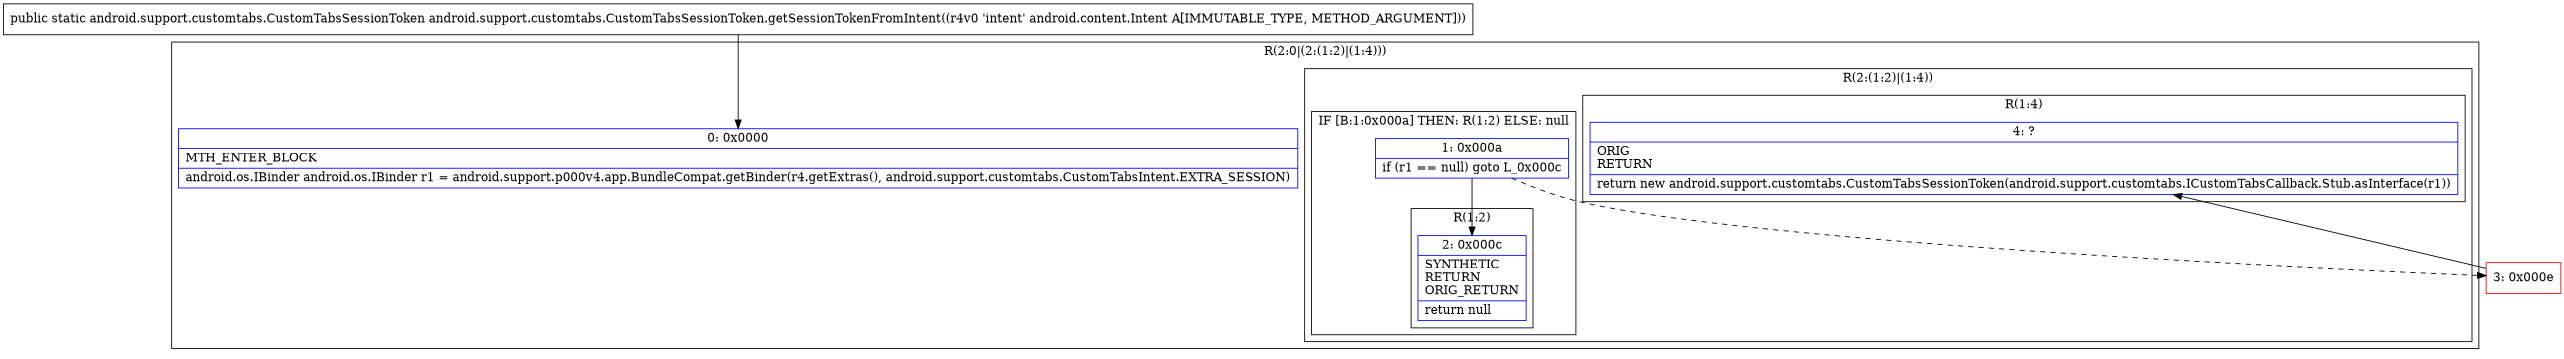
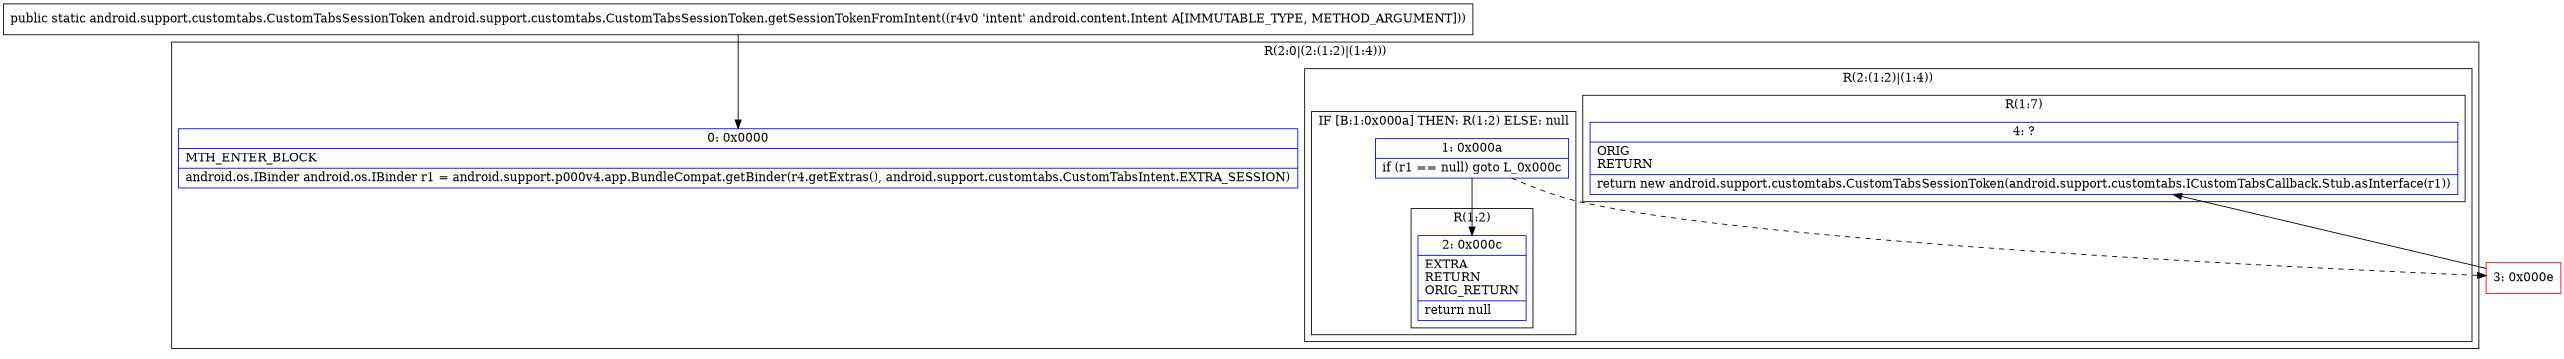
(2024, 105) -> (2024, 105)
(1463, 265) -> (1446, 265)
